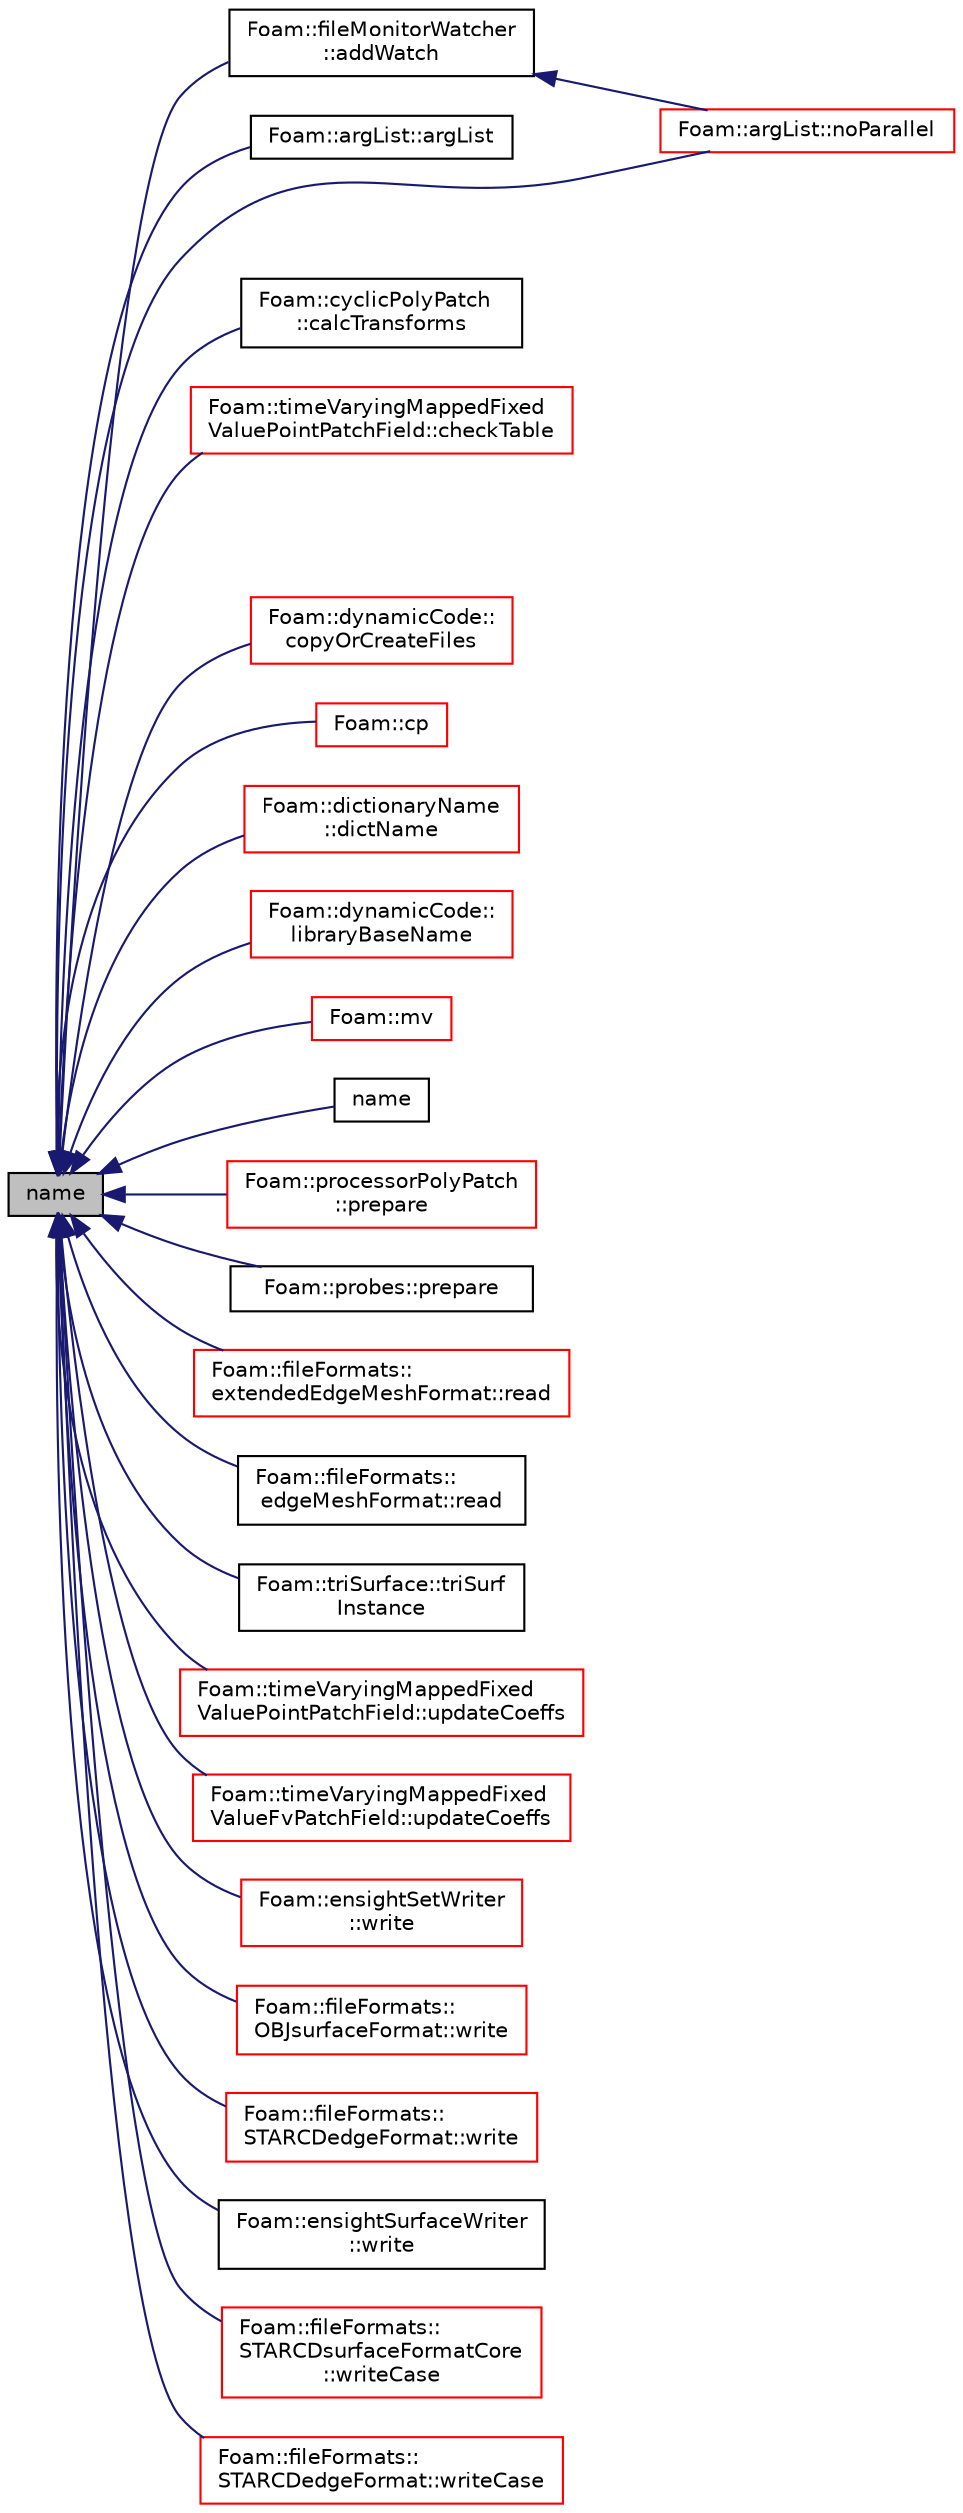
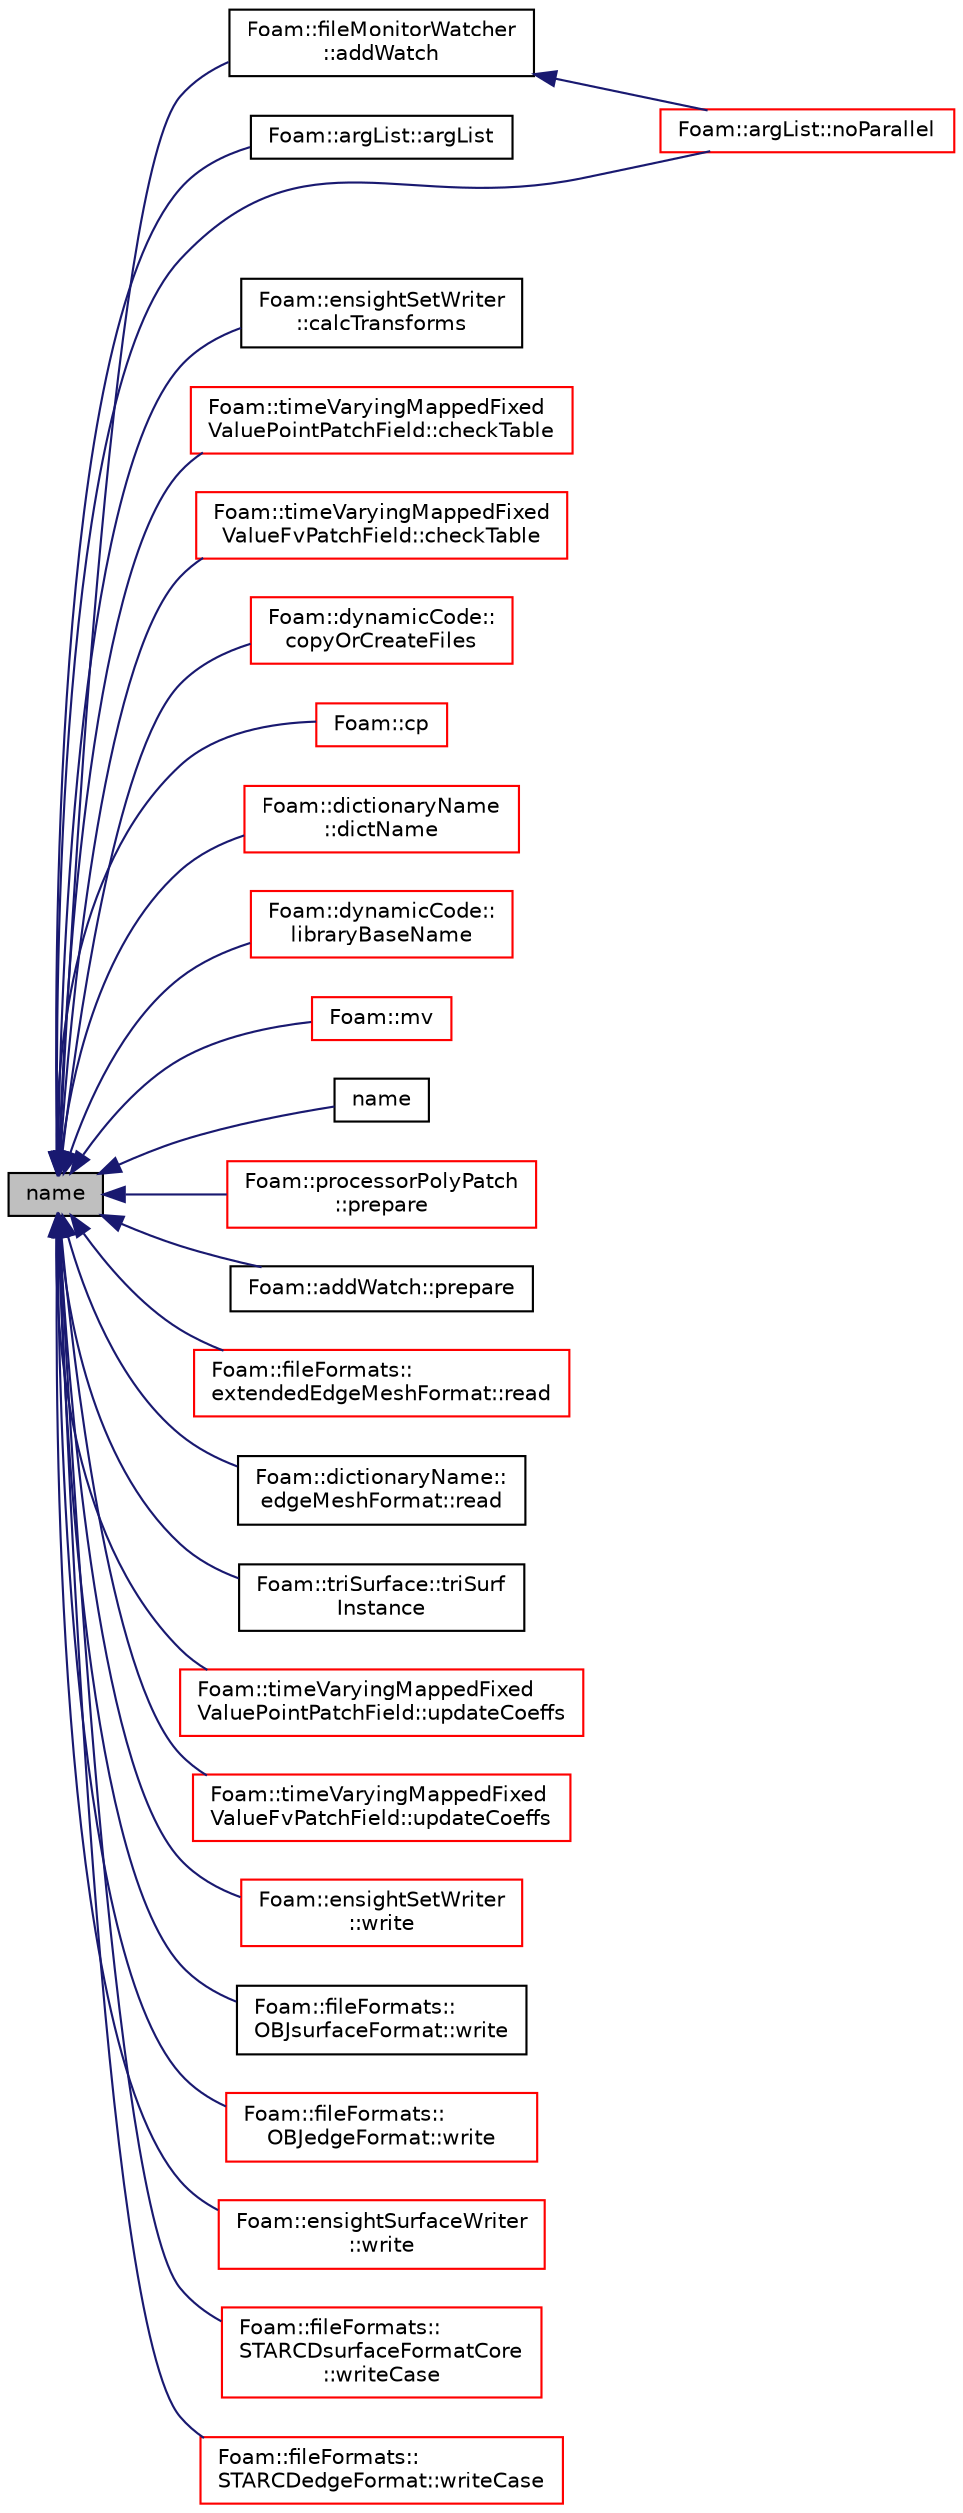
(382, 313) -> (382, 313)
none -> (382, 525)
(382, 1289) -> (382, 1289)
(382, 1490) -> (382, 1490)
(382, 2020) -> (382, 2020)
(382, 2127) -> (382, 2127)
(382, 2235) -> (382, 2235)
